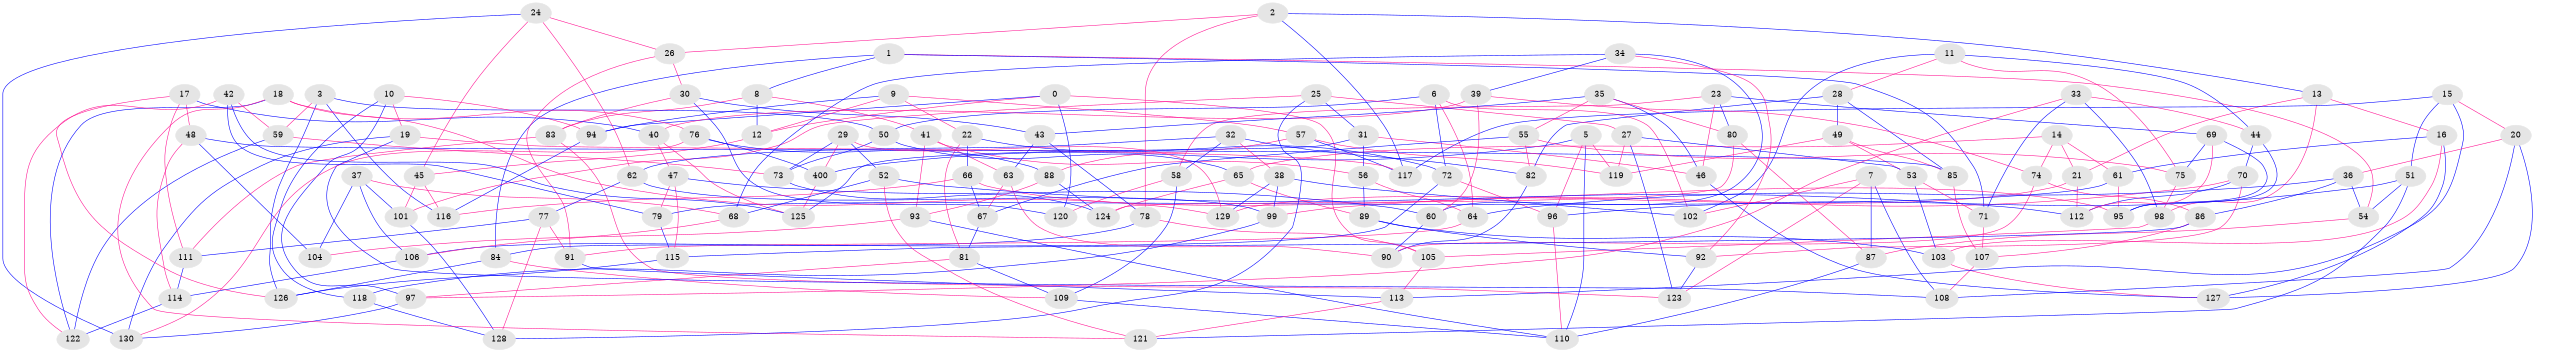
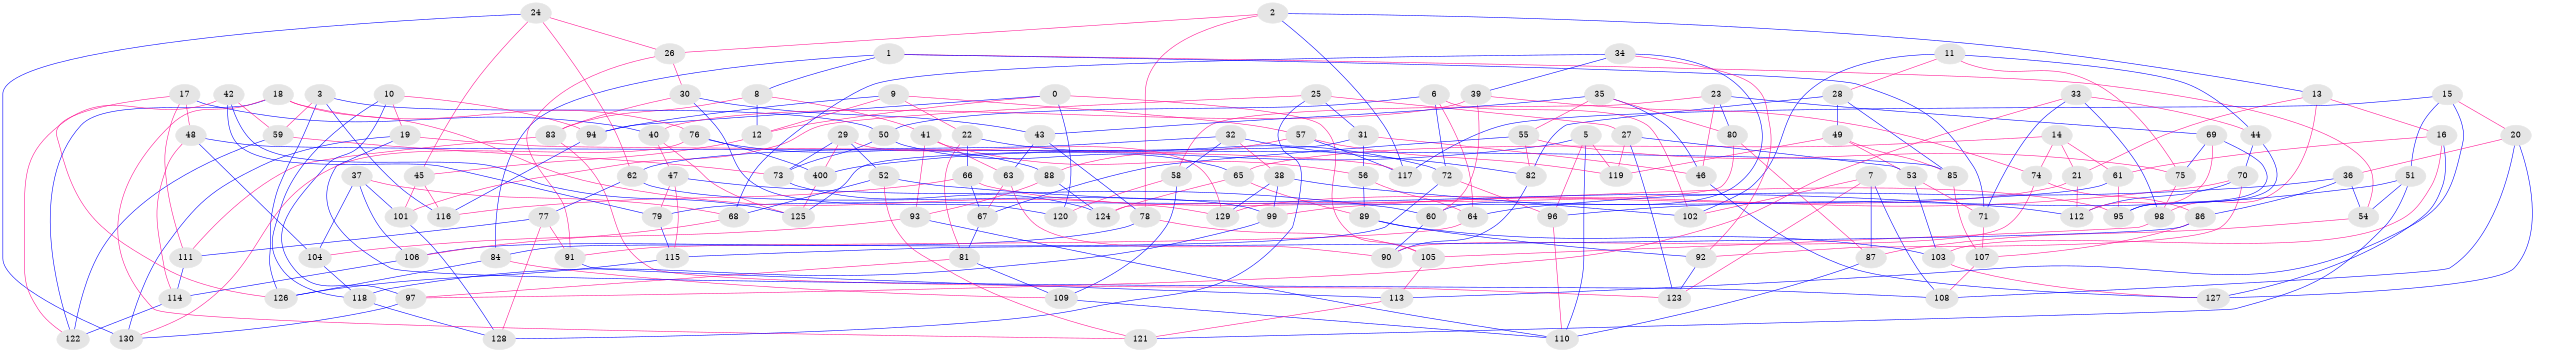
(2279, 150) -> (2279, 150)
none -> (337, 278)
